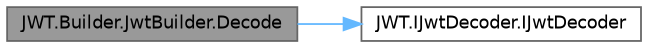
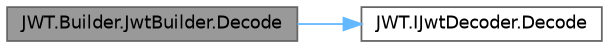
(501, 24) -> (482, 24)
